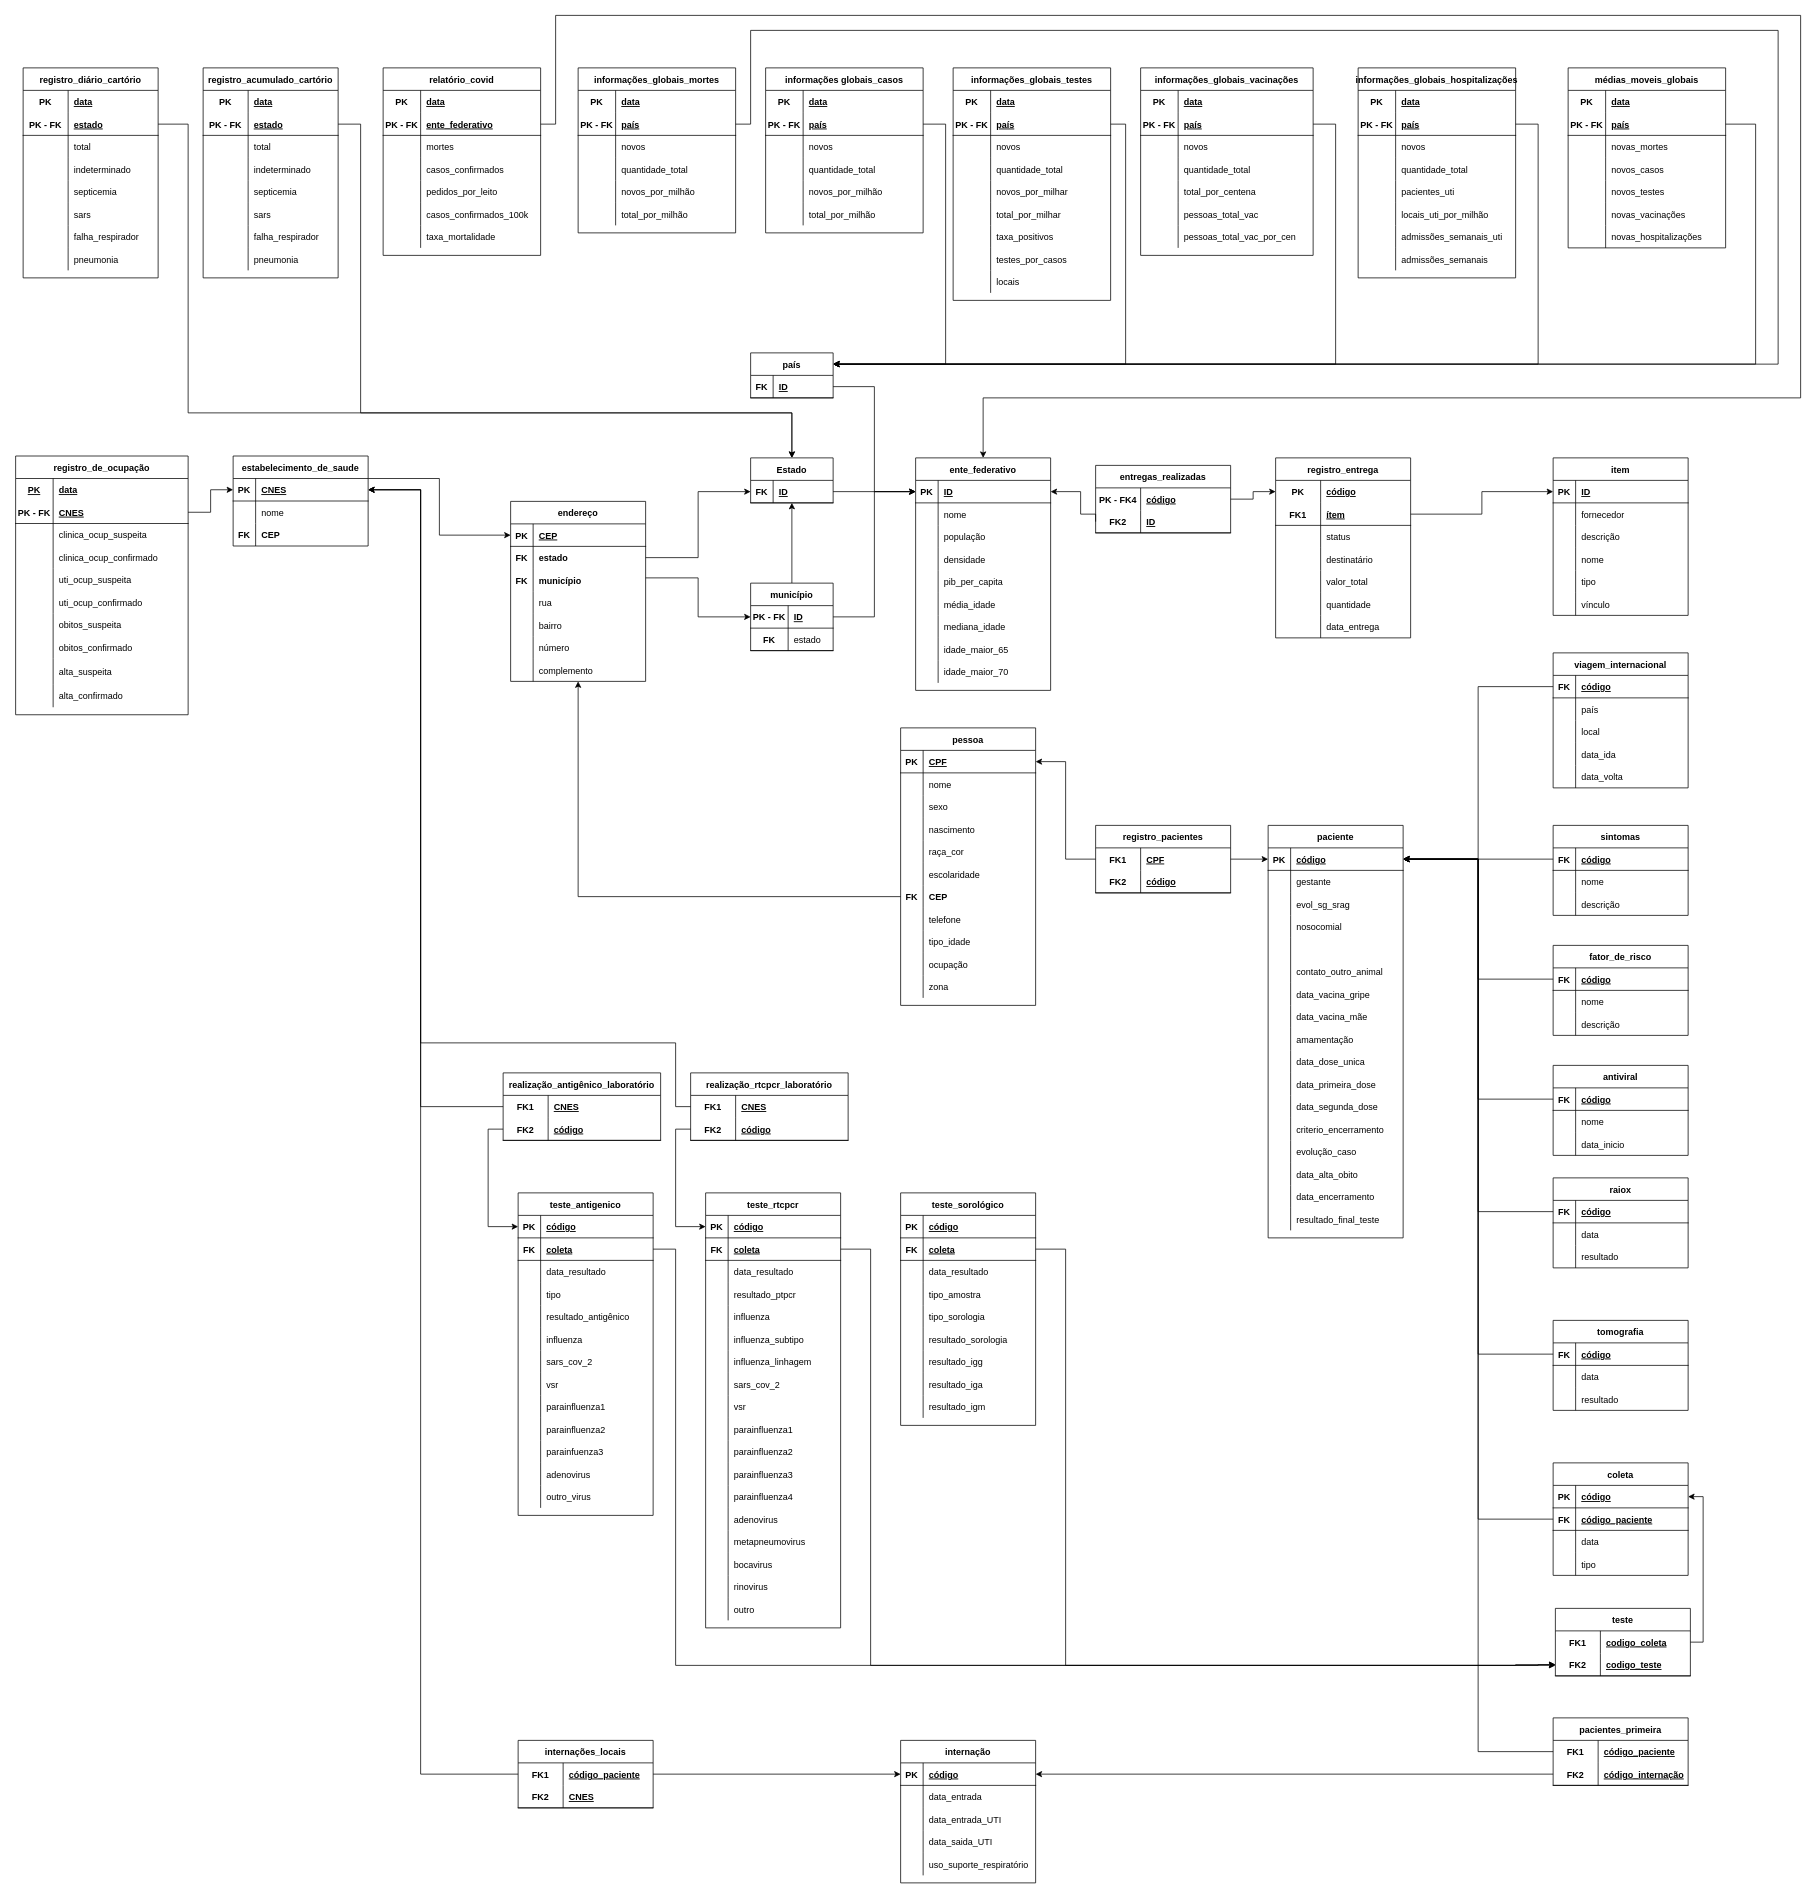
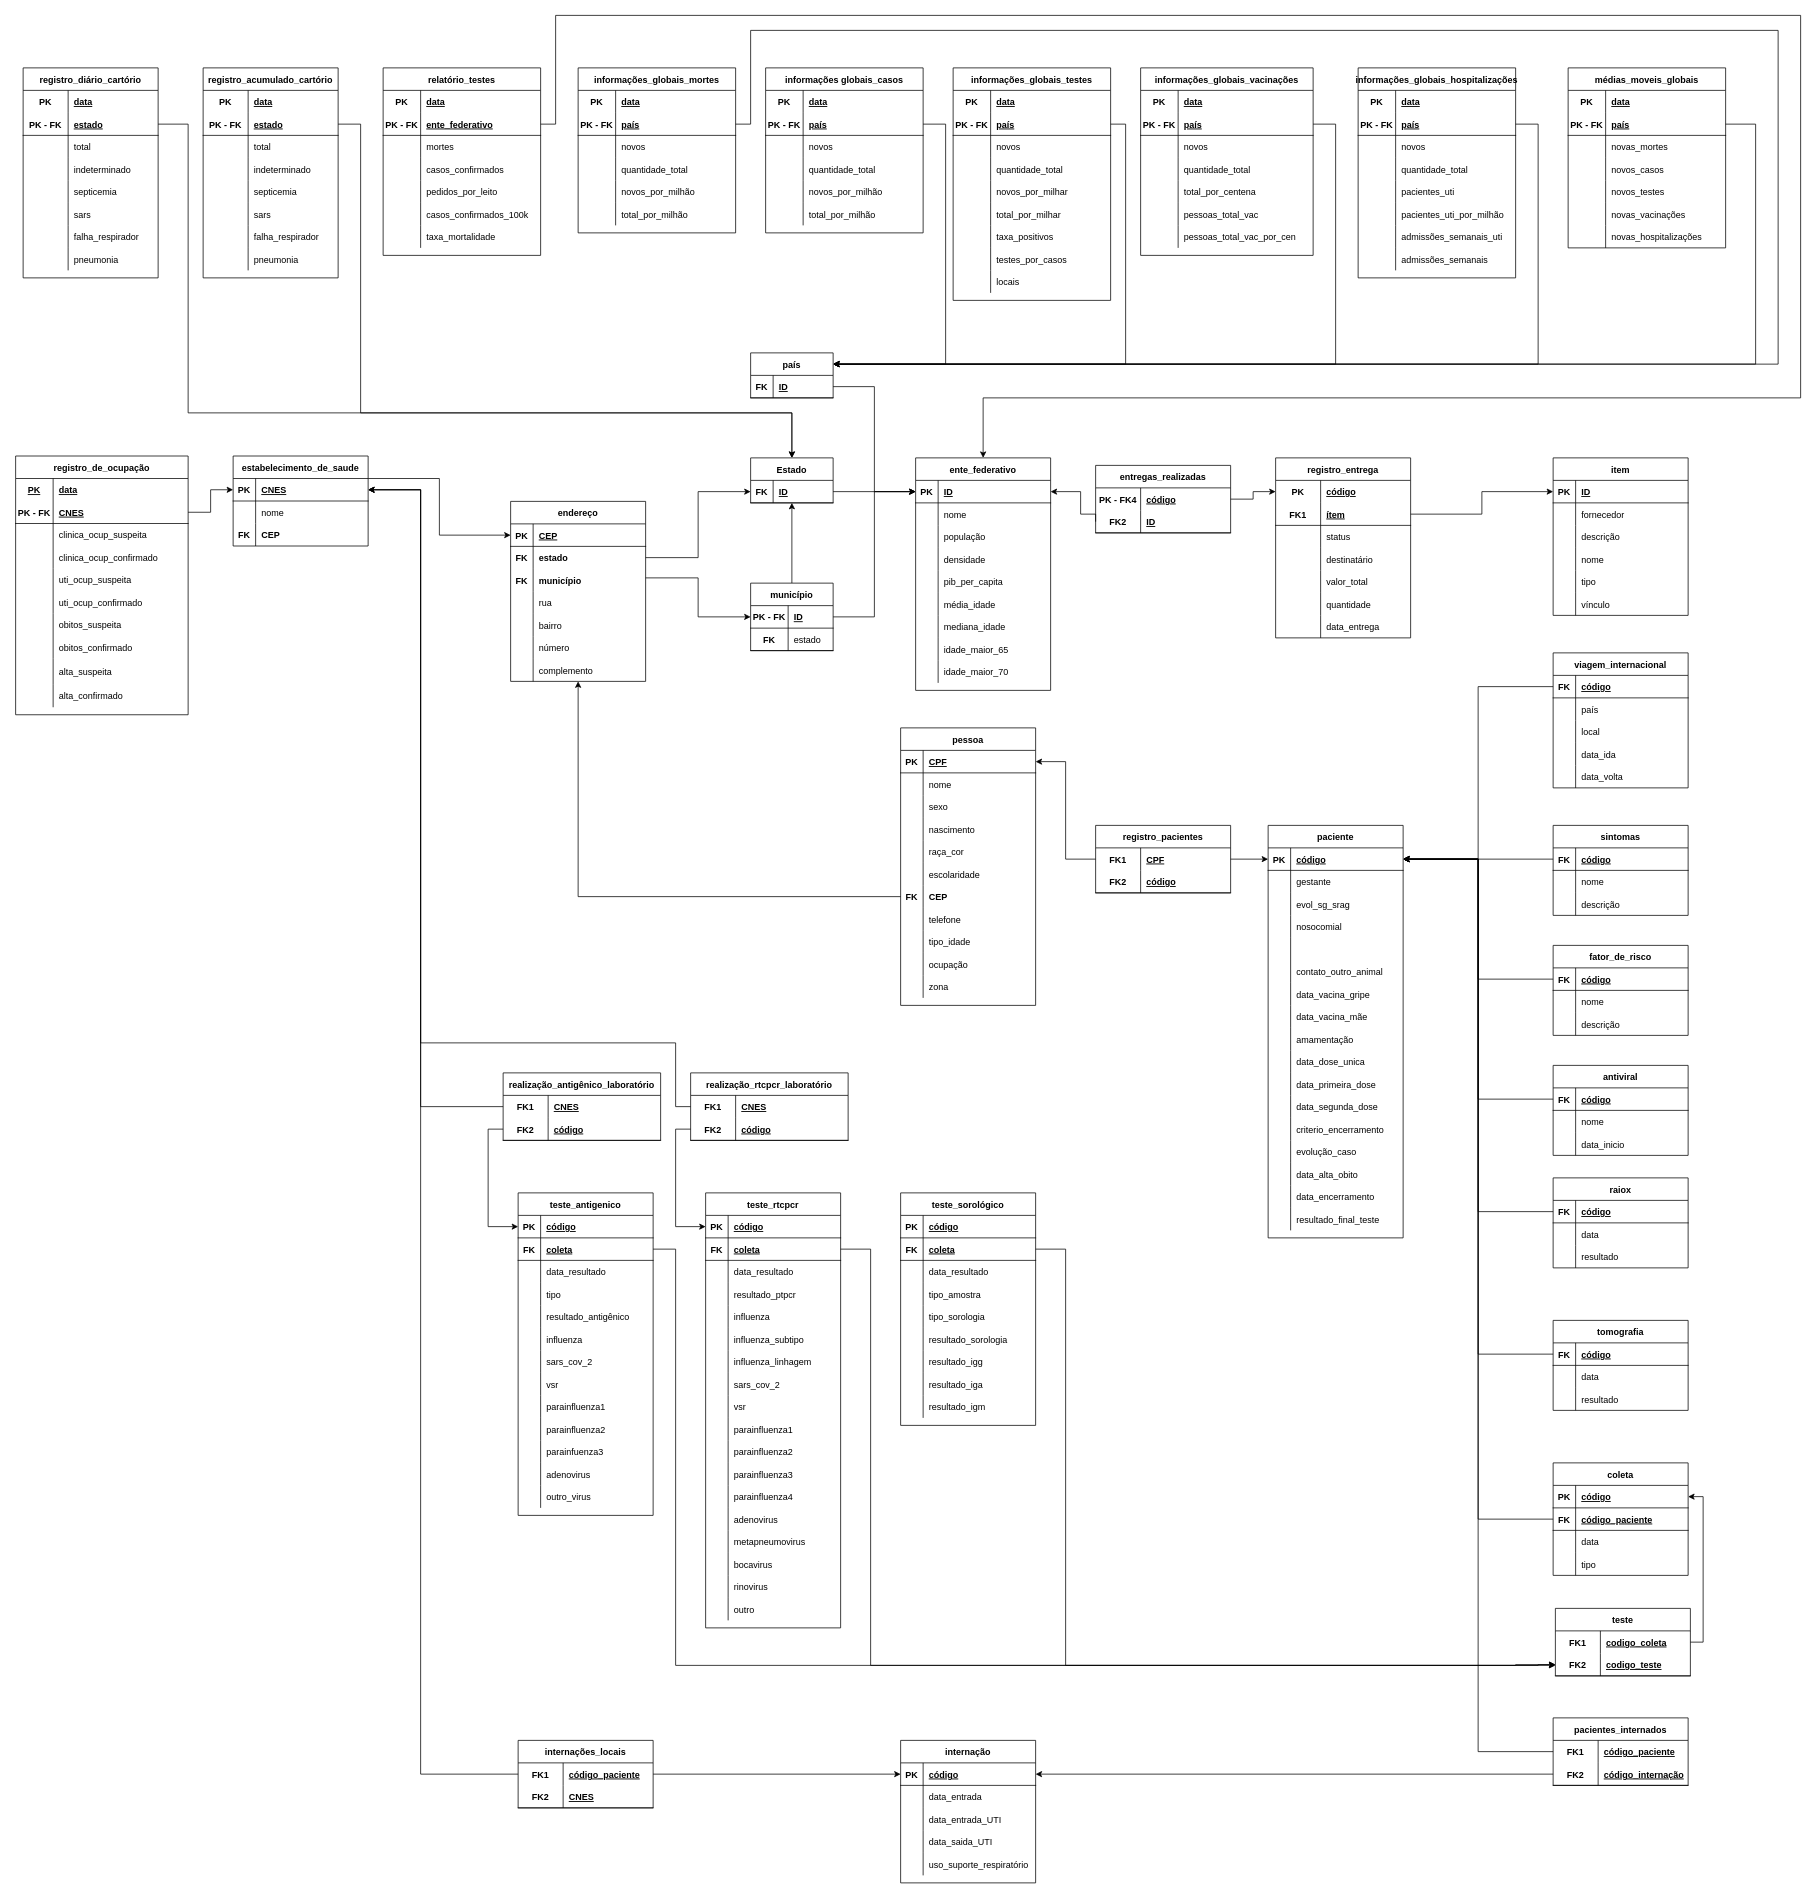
(461, 80) -> (461, 80)
(1448, 215) -> (1457, 215)
(1620, 1730) -> (1620, 1730)
